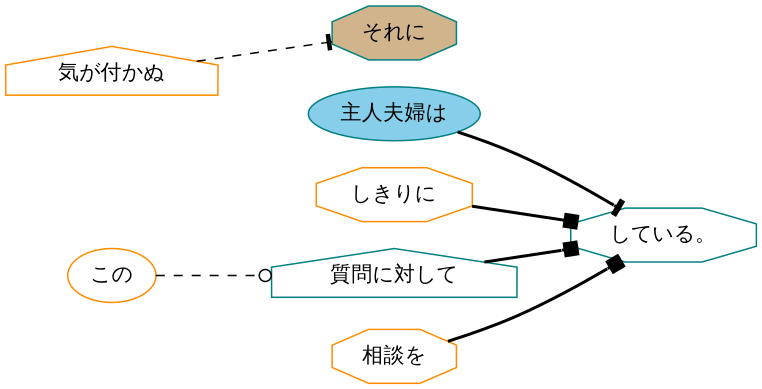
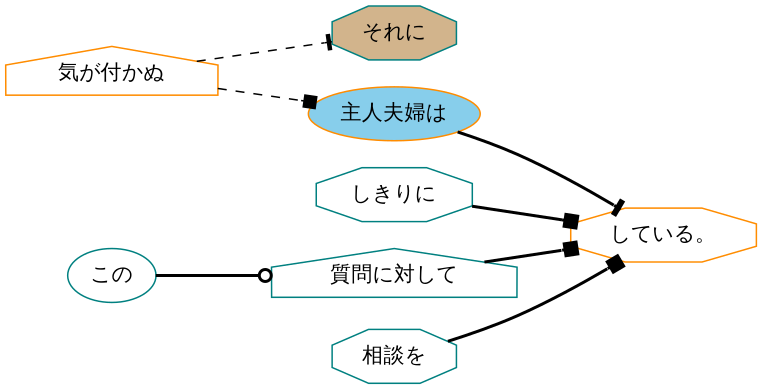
none -> (259, 94)
(394, 114) -> (394, 114)
(394, 195) -> (394, 195)
(664, 235) -> (664, 235)
(112, 275) -> (112, 275)
(207, 275) -> (207, 275)
(394, 356) -> (394, 356)
